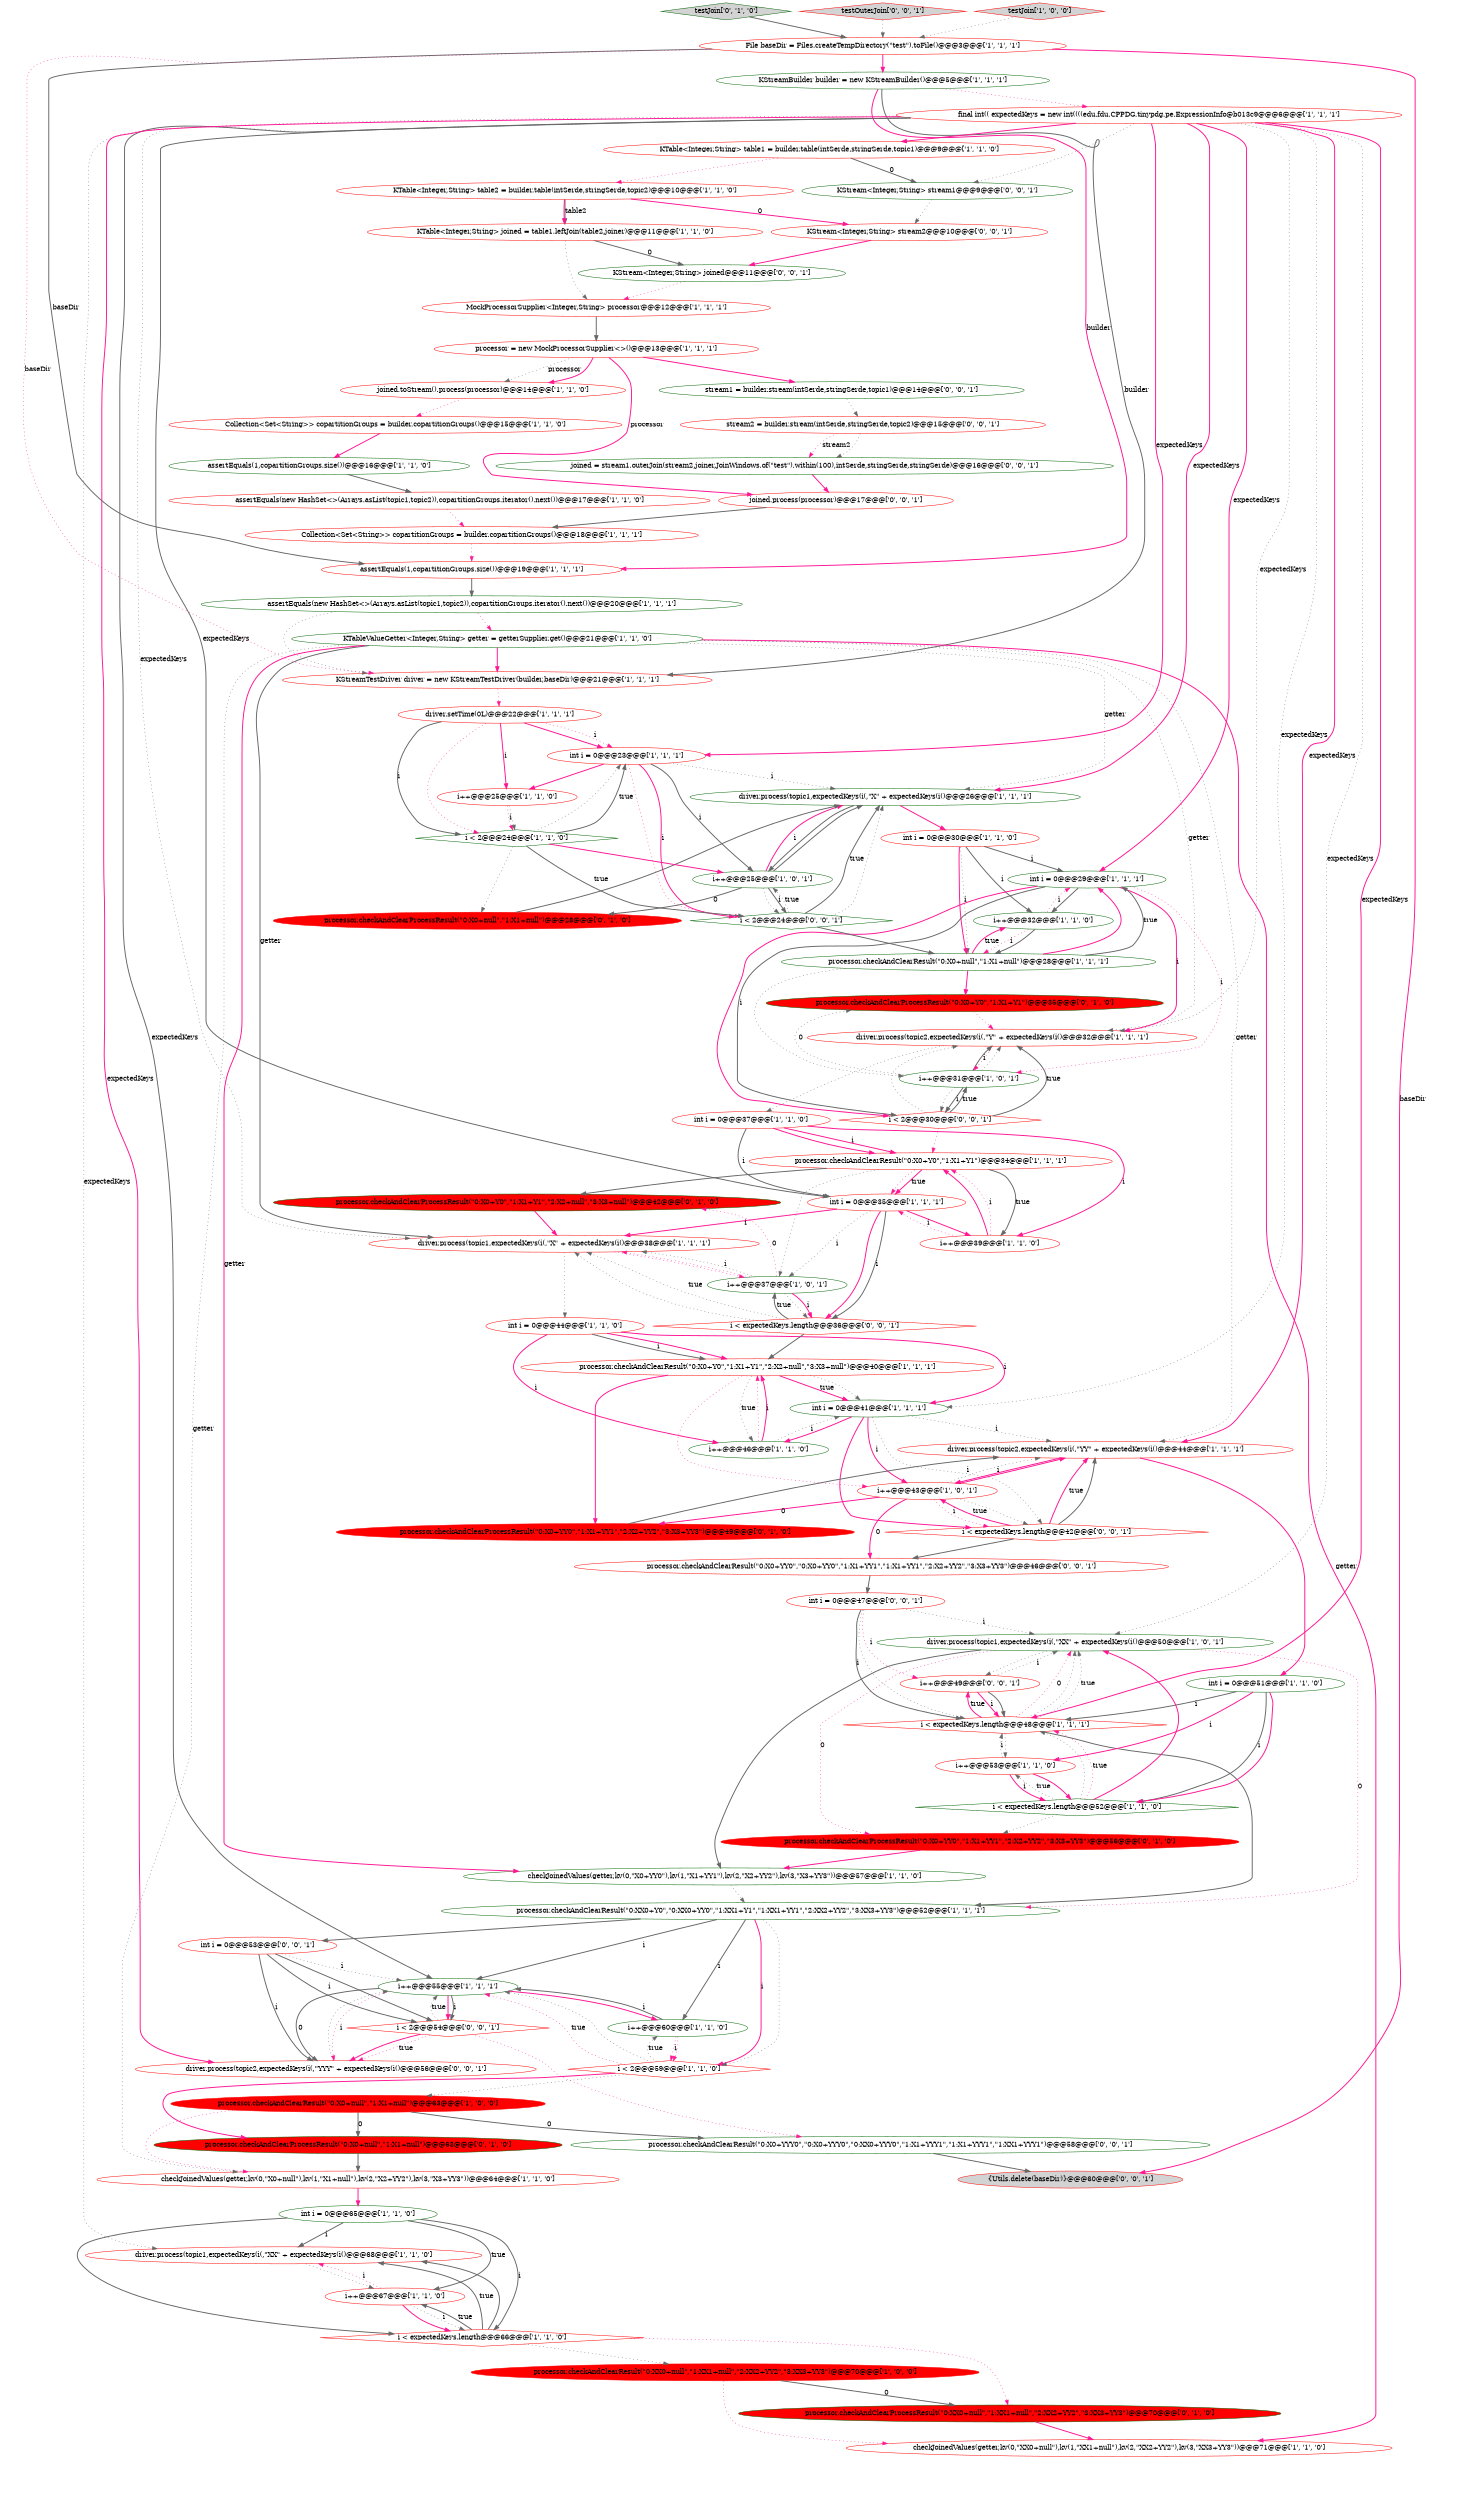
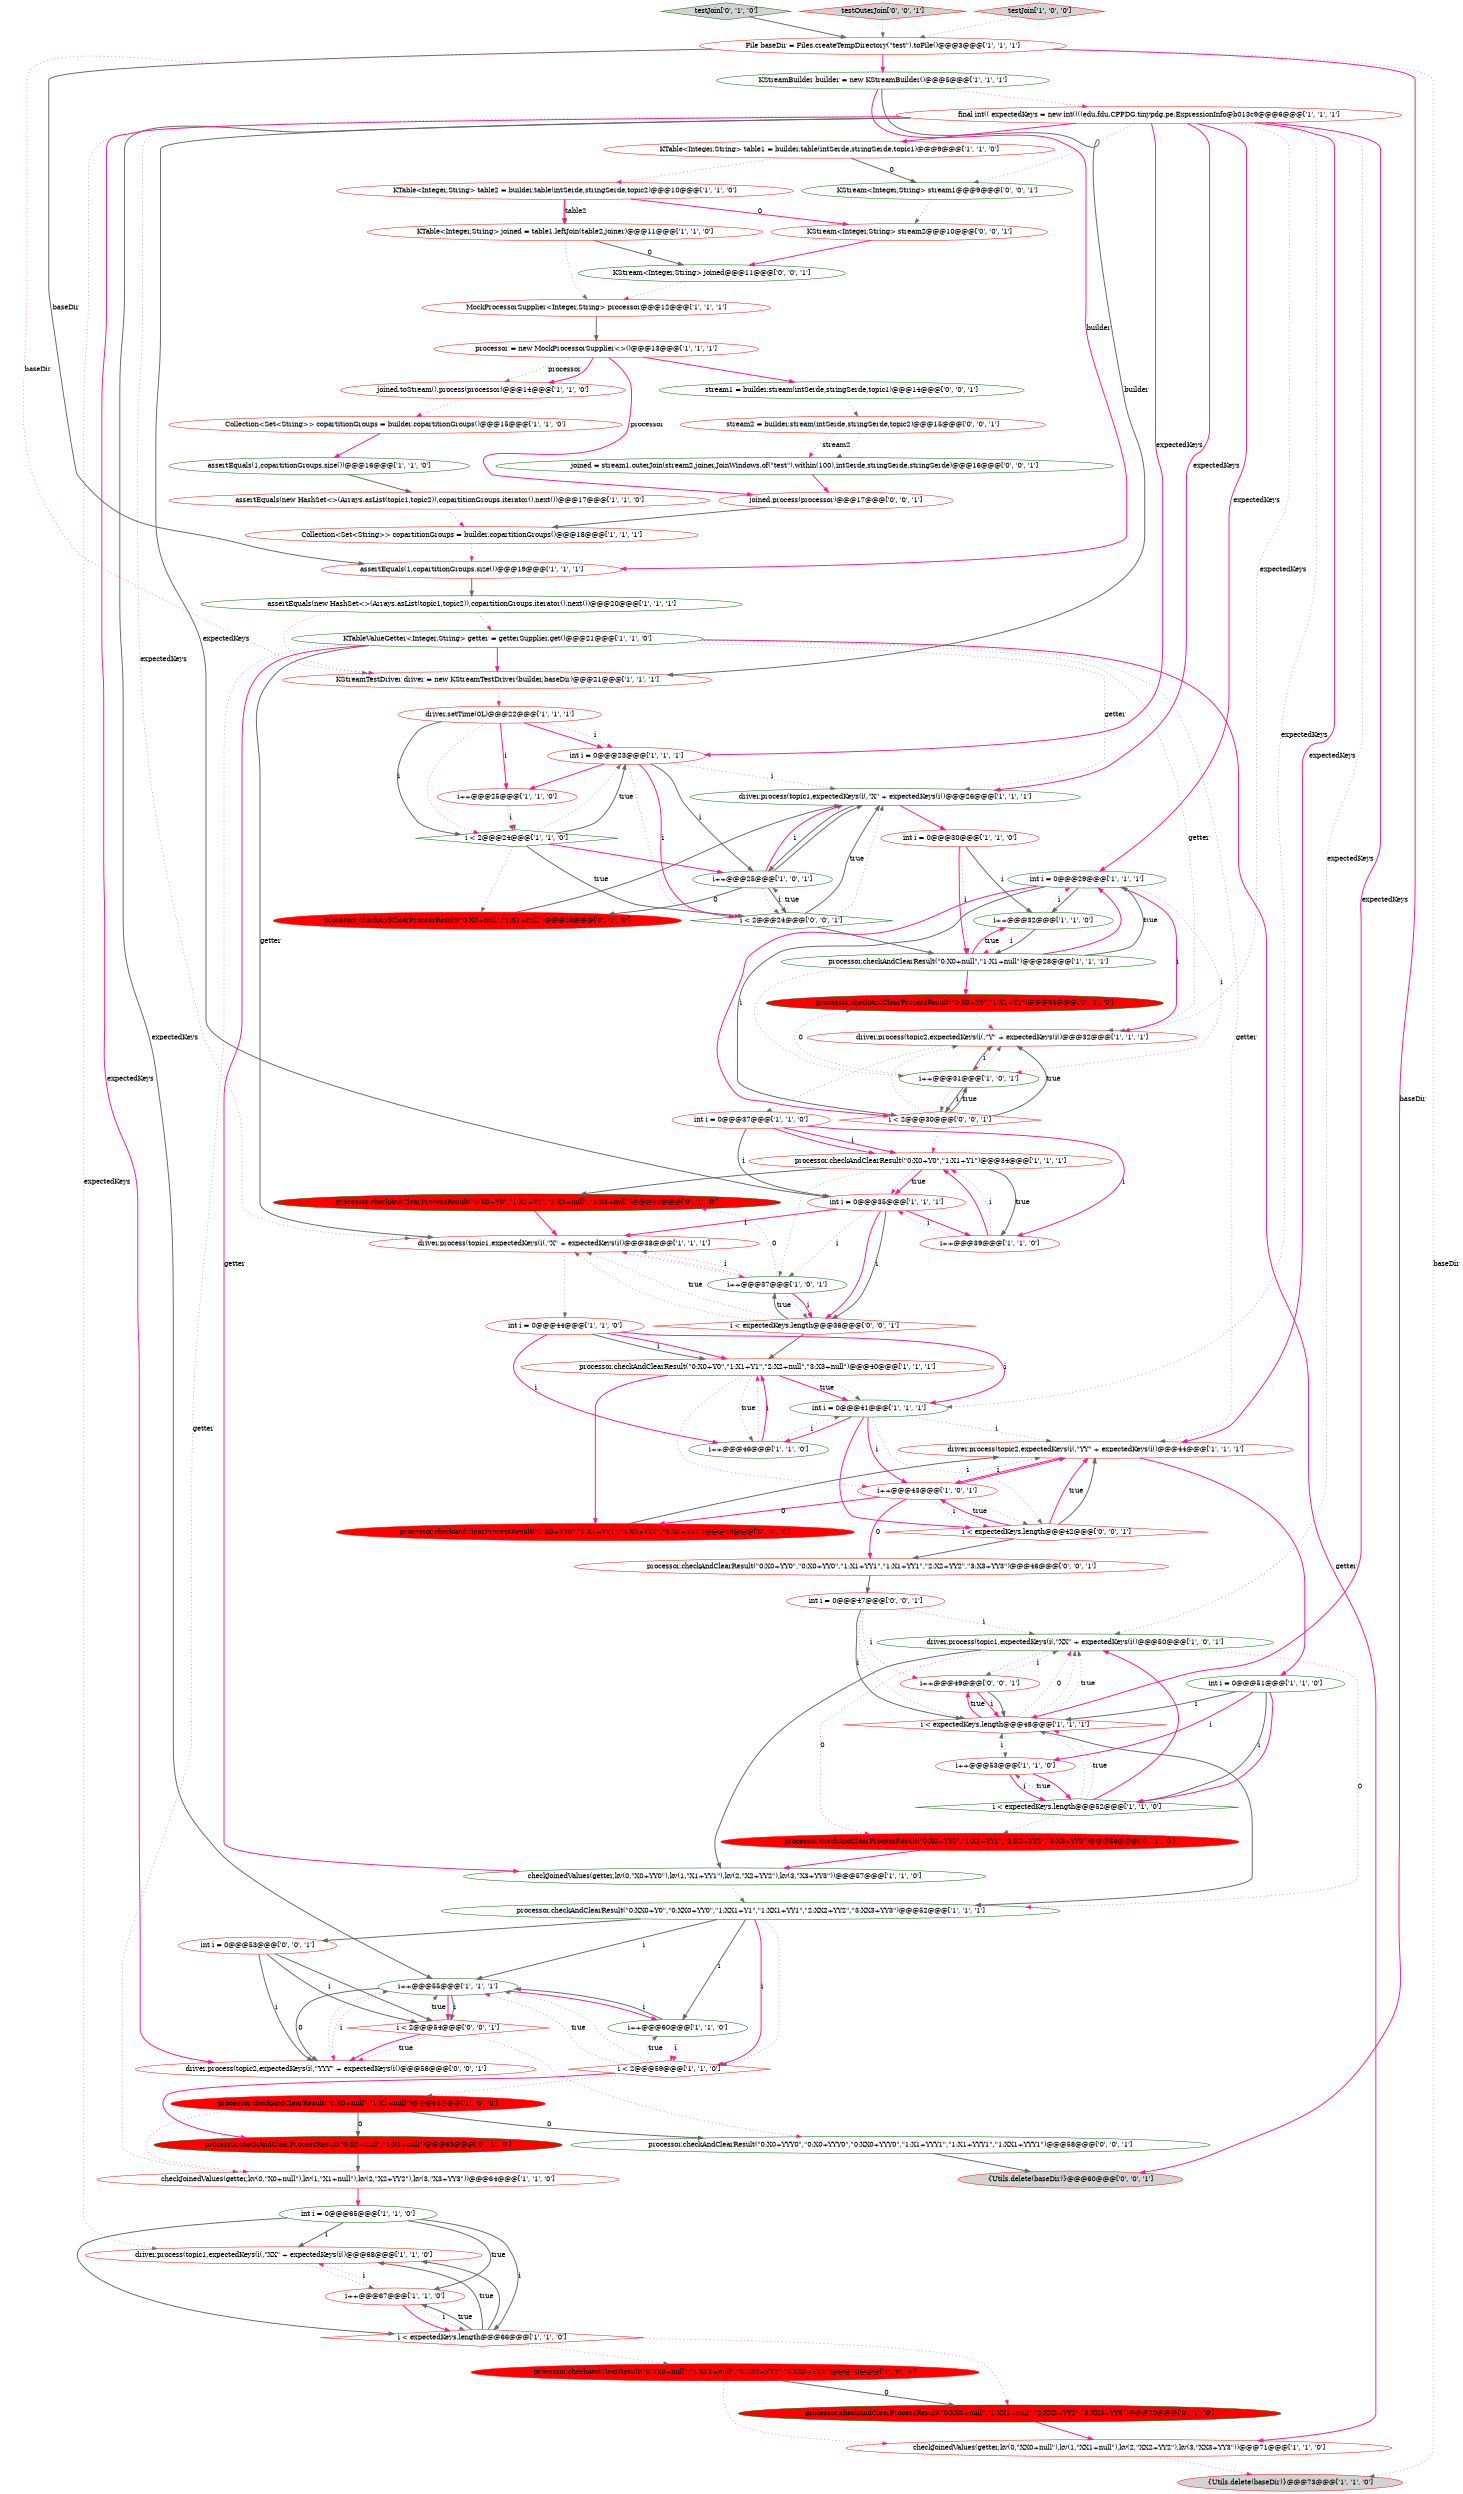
(1021, 858) -> none
(339, 1969) -> none
none -> (1290, 2483)
